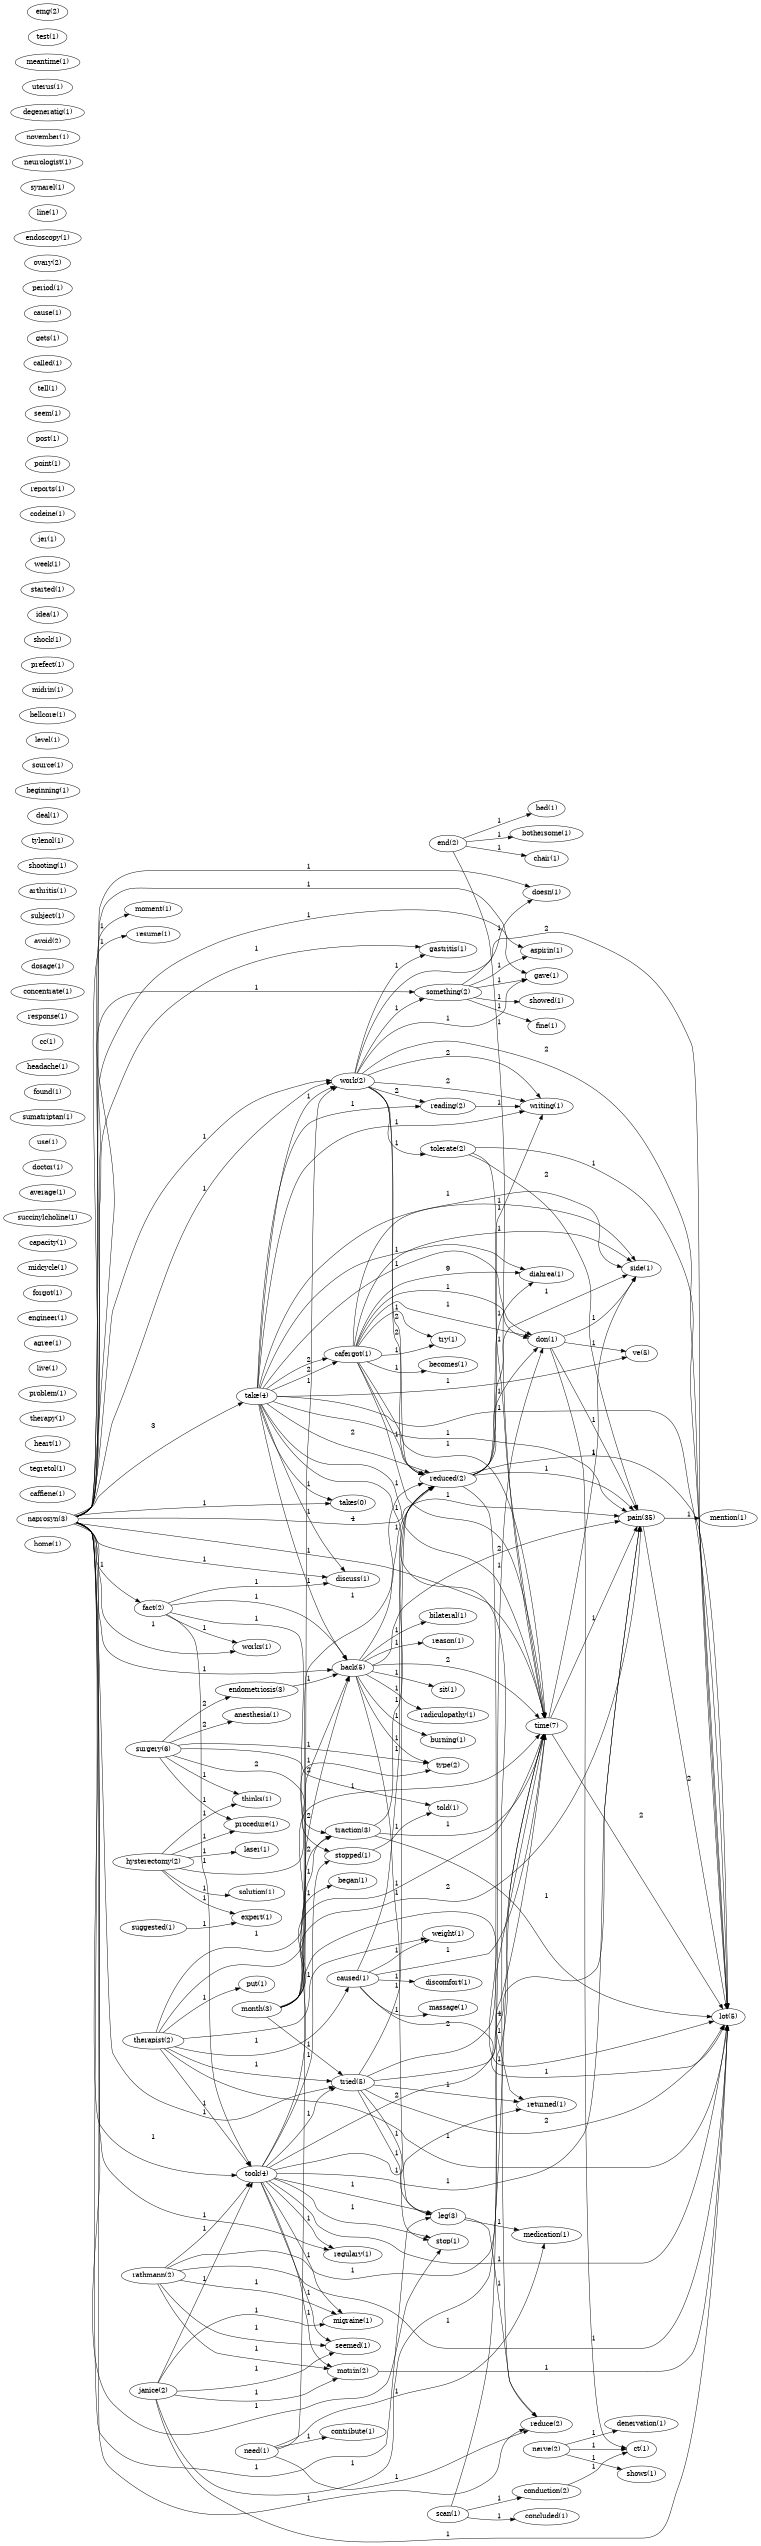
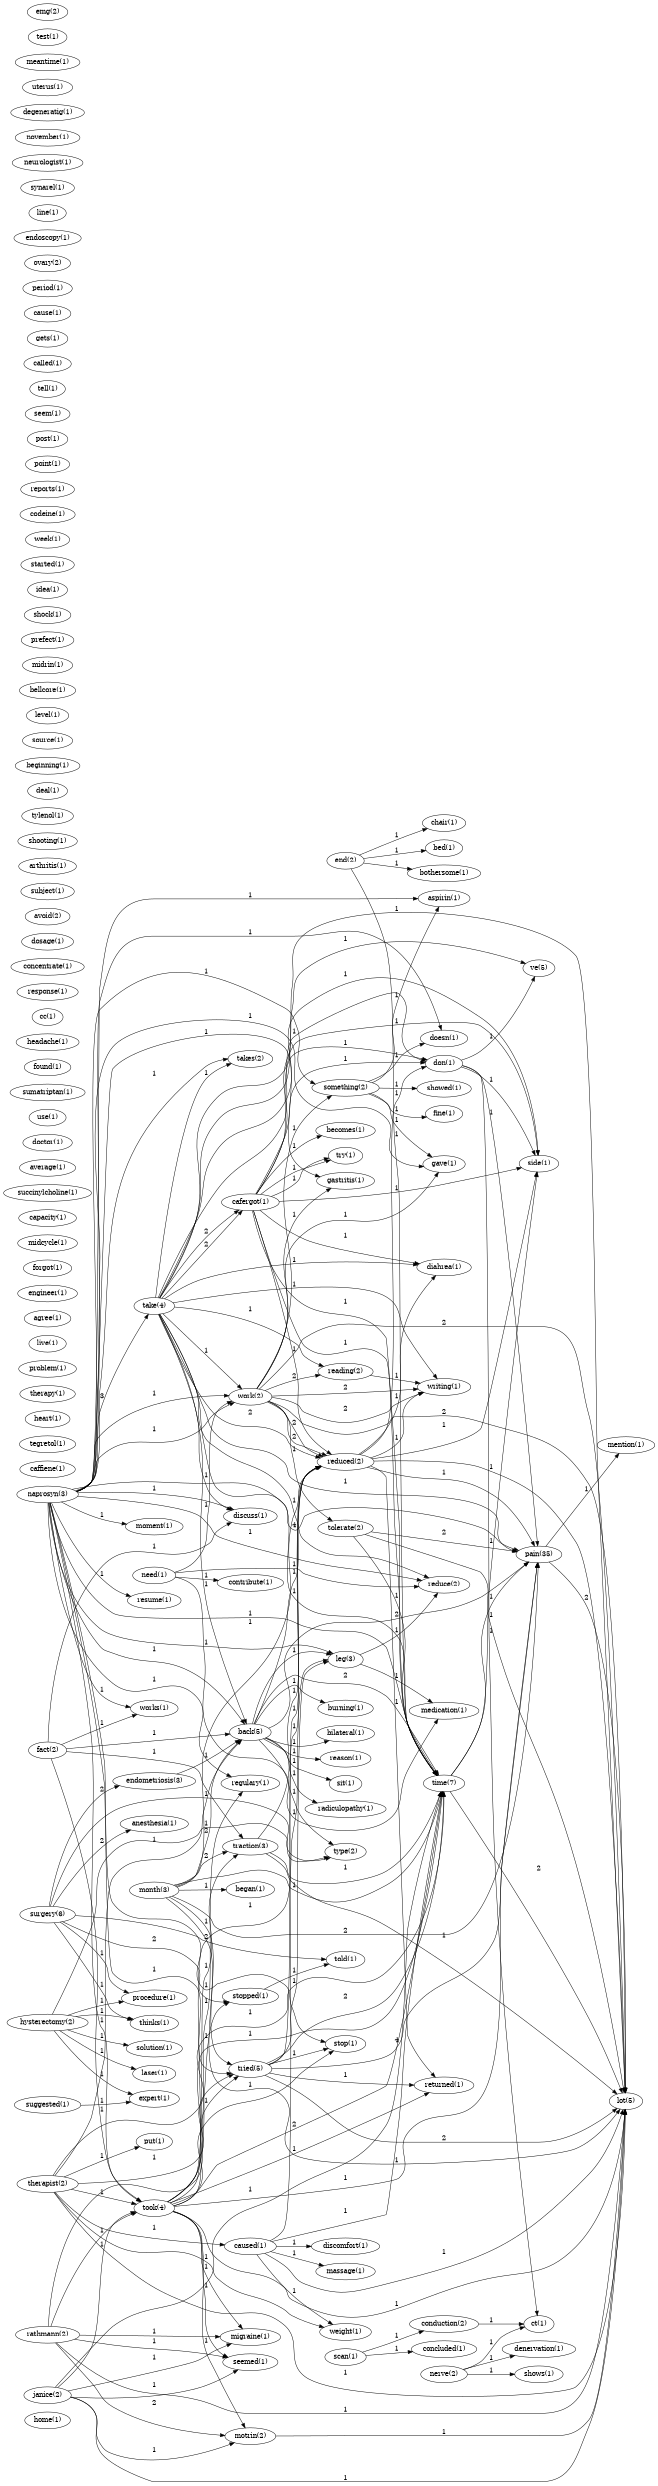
(48, 540) -> none
(448, 1269) -> (346, 1236)
(353, 1503) -> (250, 1059)
(102, 1572) -> none
(499, 1668) -> none
(257, 2349) -> (154, 2403)
